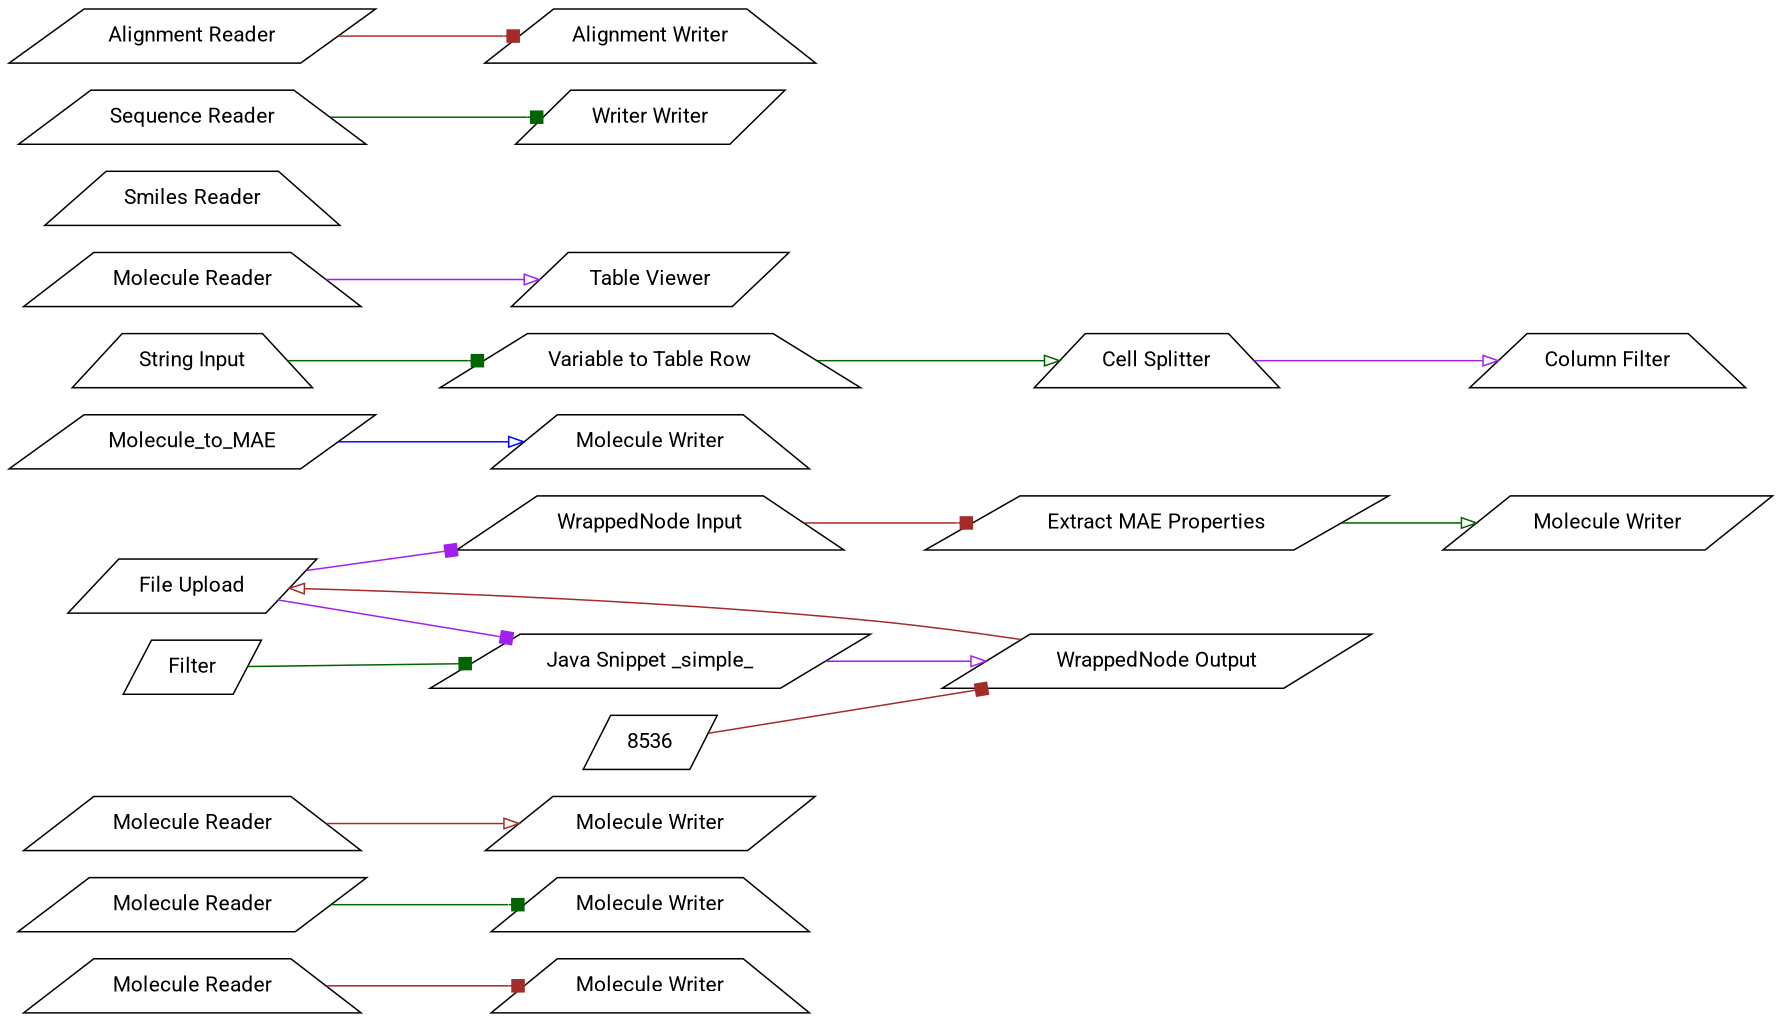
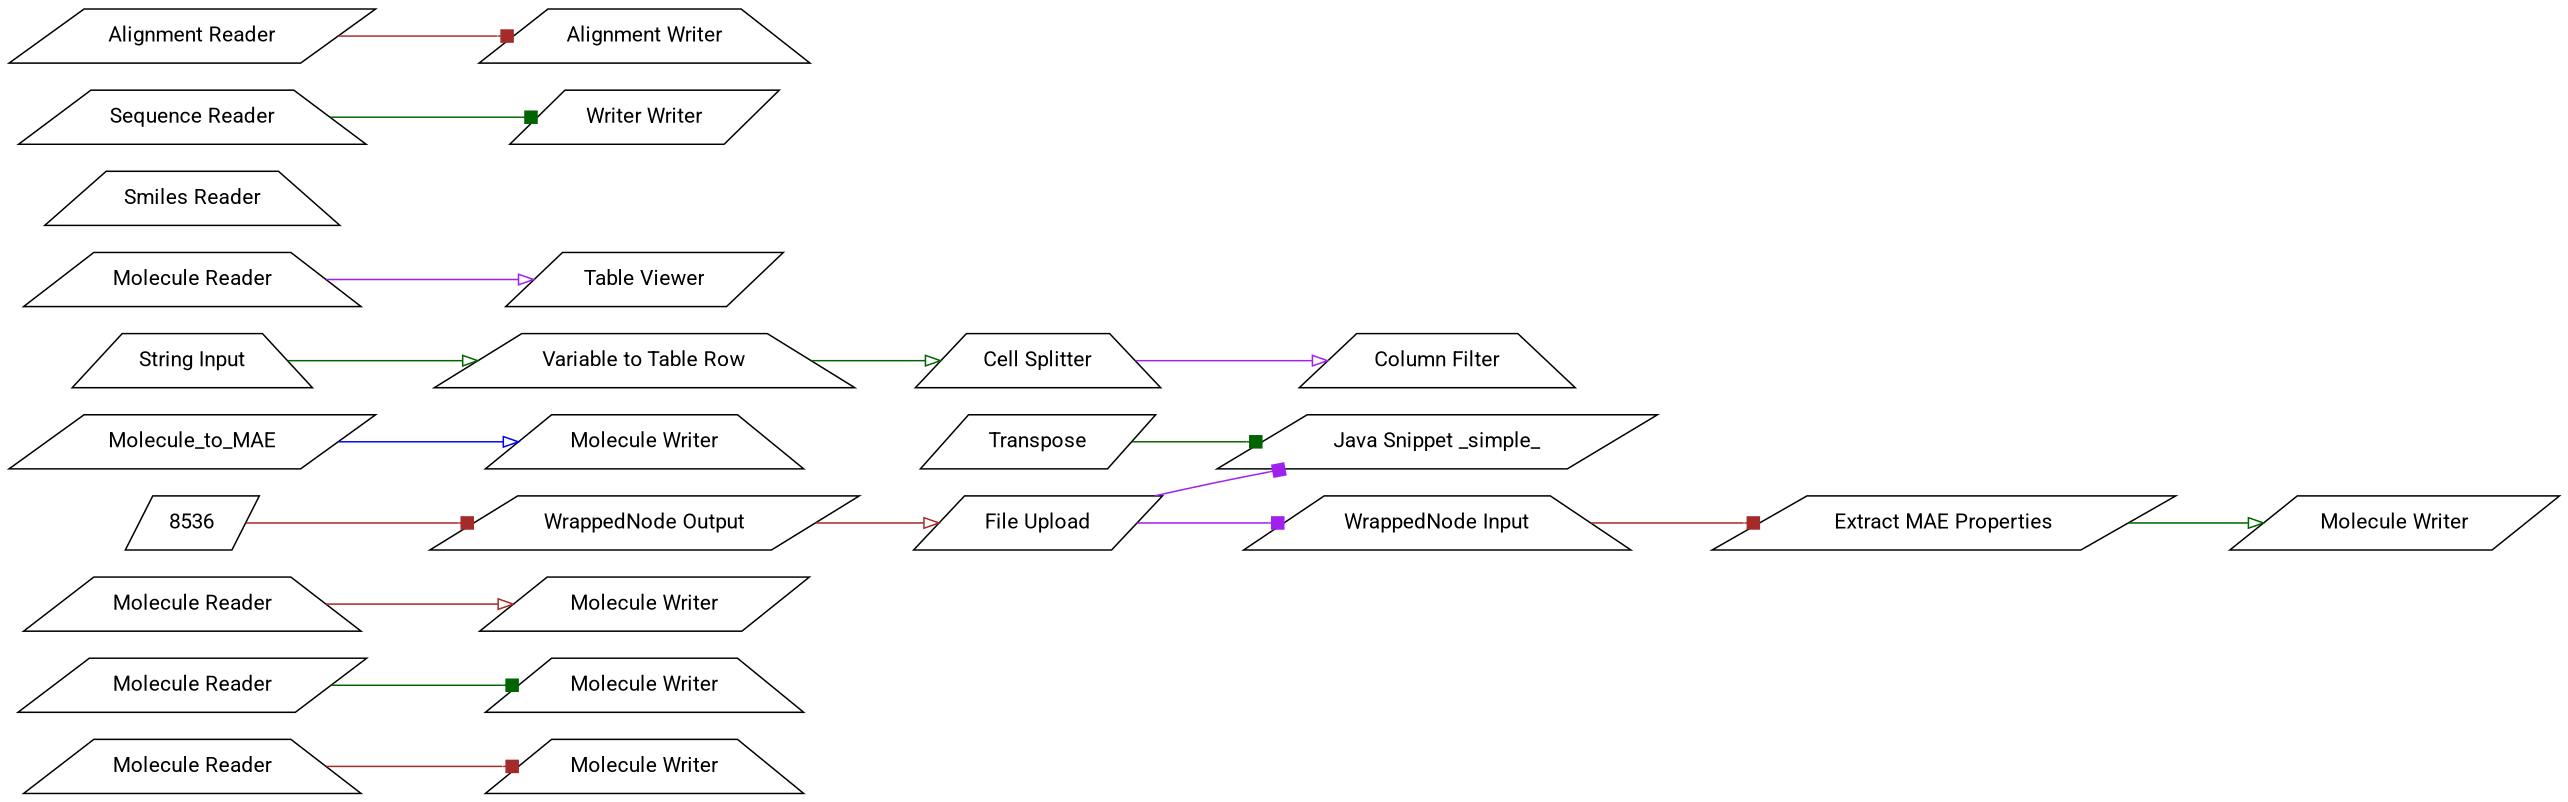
(378, 361) -> (375, 361)
(898, 661) -> none
(192, 667) -> (1038, 442)
